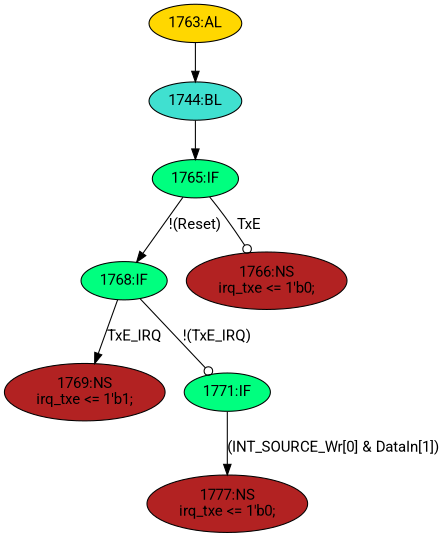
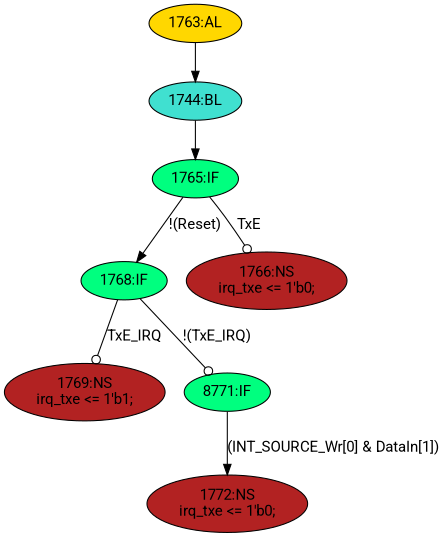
(108, 328) -> (108, 328)
(227, 392) -> (227, 392)
(227, 504) -> (227, 504)
